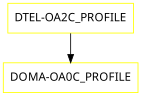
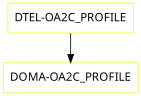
(71, 78) -> (71, 78)
